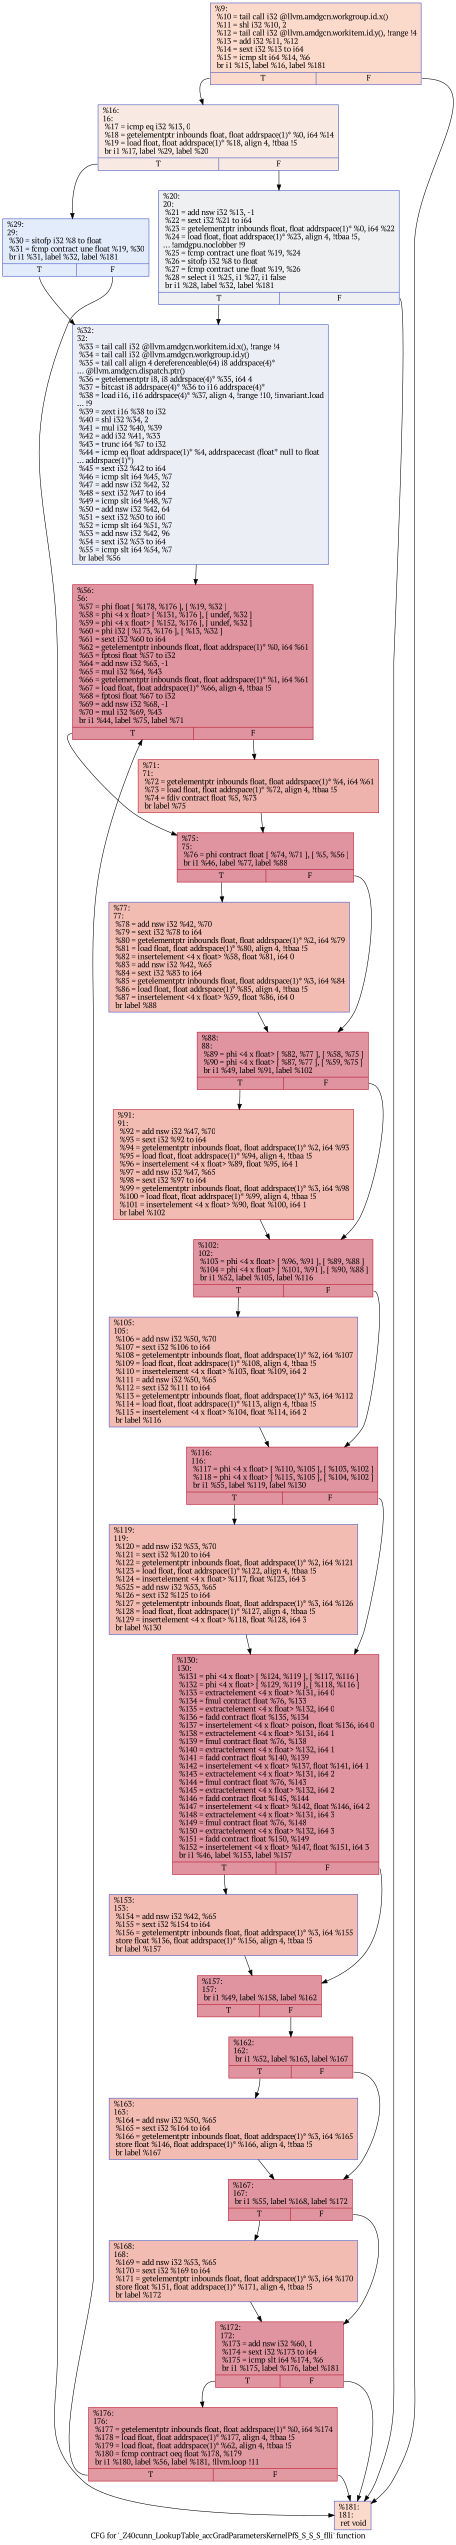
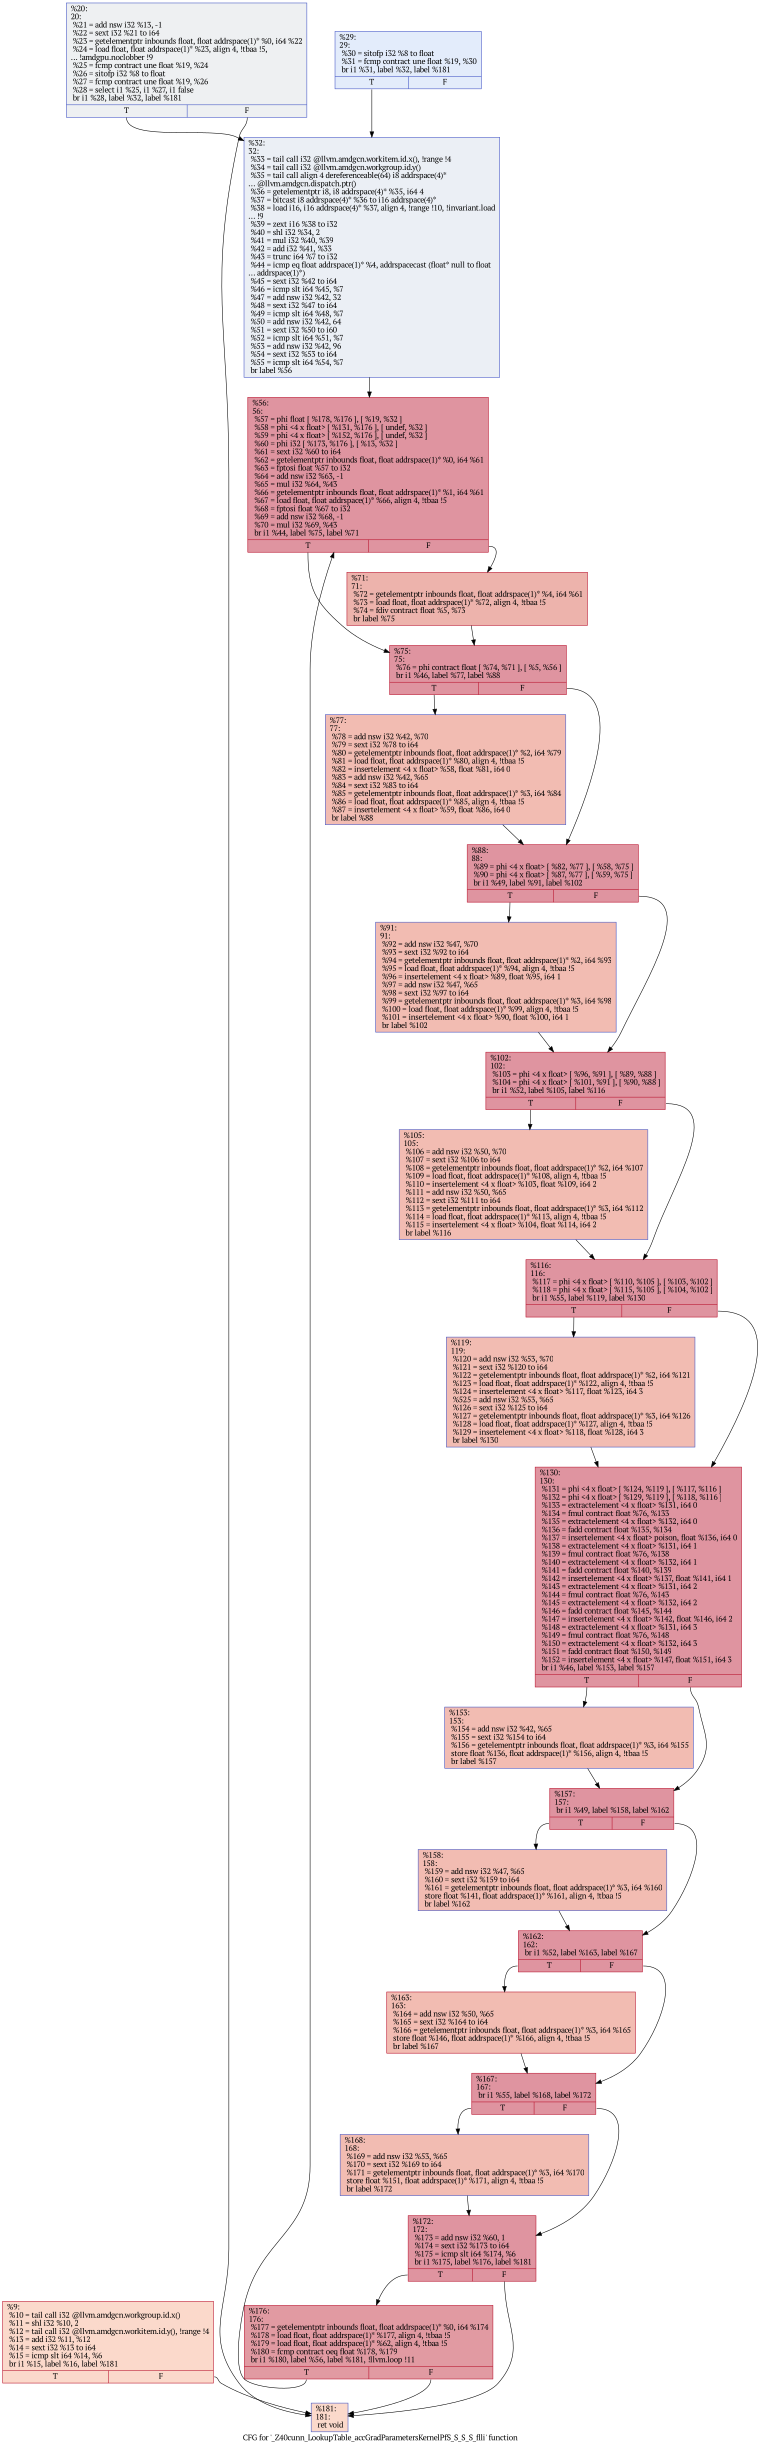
(316, 44) -> (108, 2342)
(218, 138) -> none
(233, 1165) -> (496, 977)
(57, 1496) -> none
none -> (542, 1880)
(233, 2129) -> (511, 2023)
